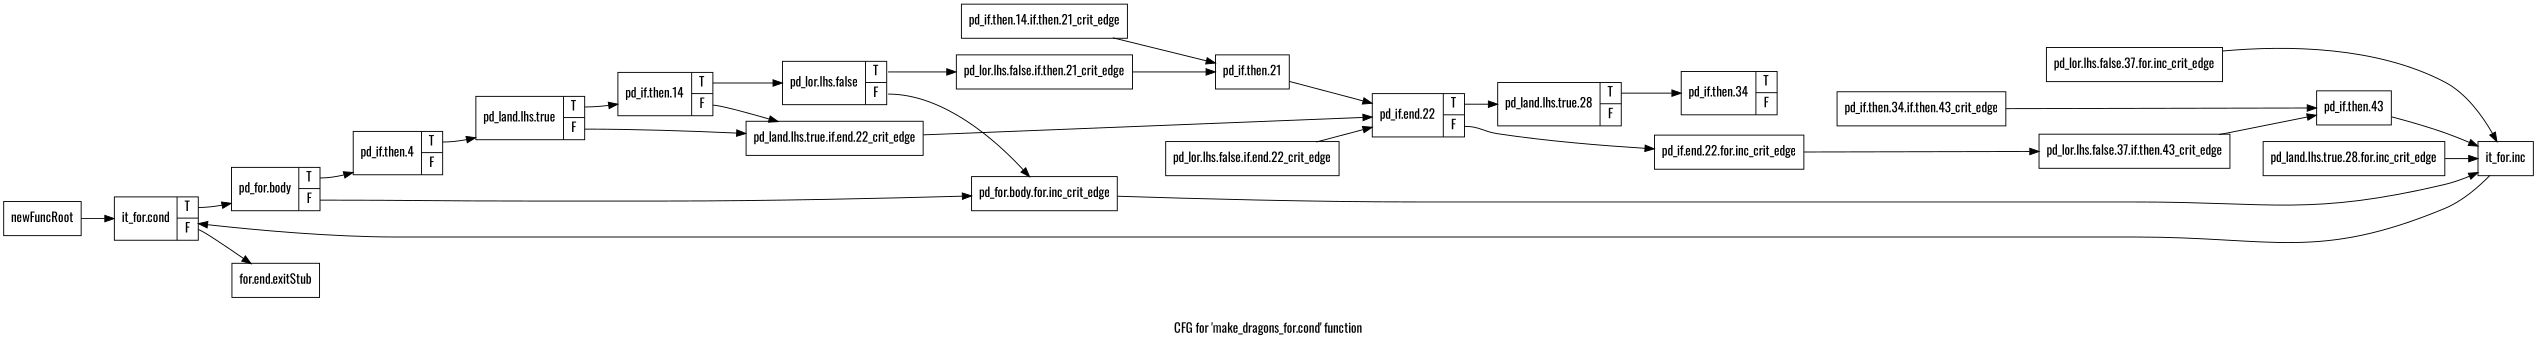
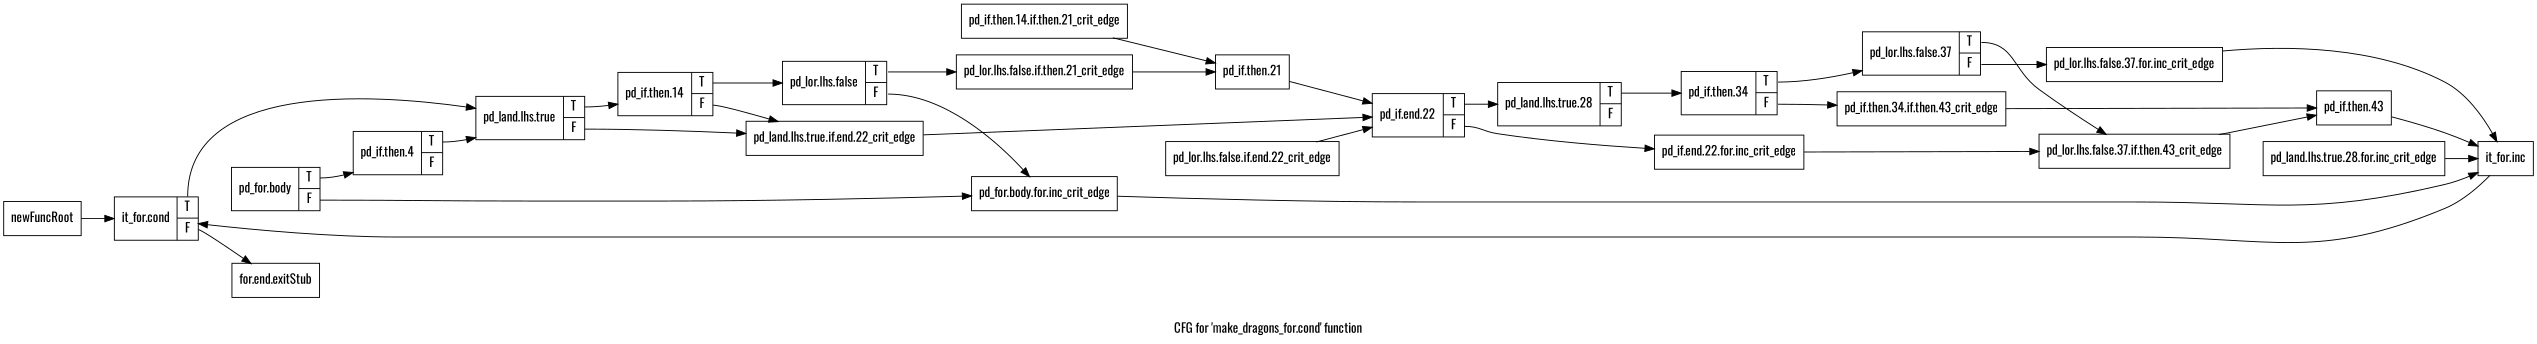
none -> (1921, 53)
none -> (1803, 104)
(210, 207) -> (303, 103)
